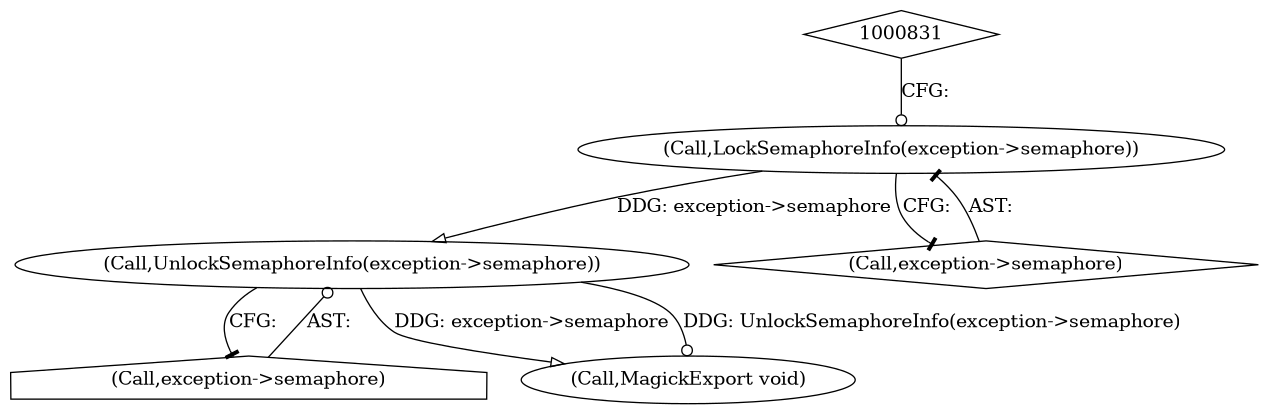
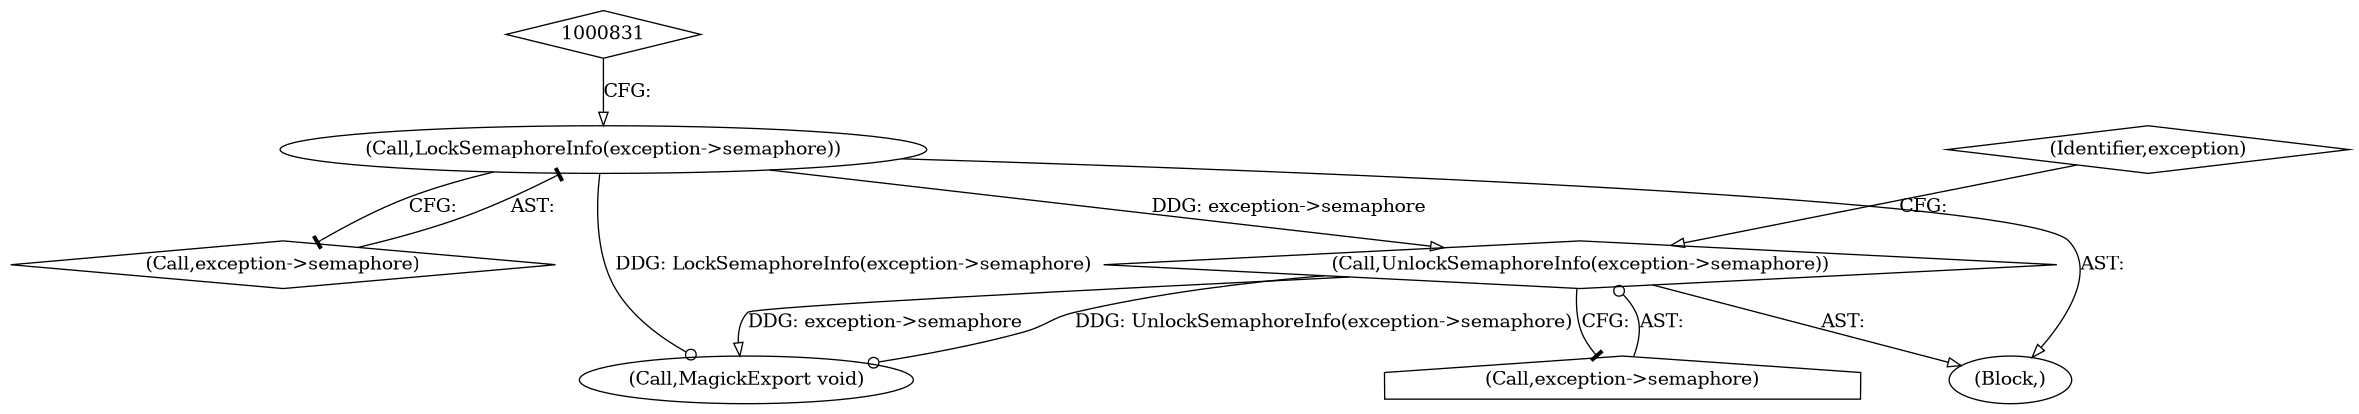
(901, 87) -> (603, 85)
none -> (2148, 150)
(352, 265) -> (1580, 265)
none -> (611, 279)
none -> (2010, 380)
